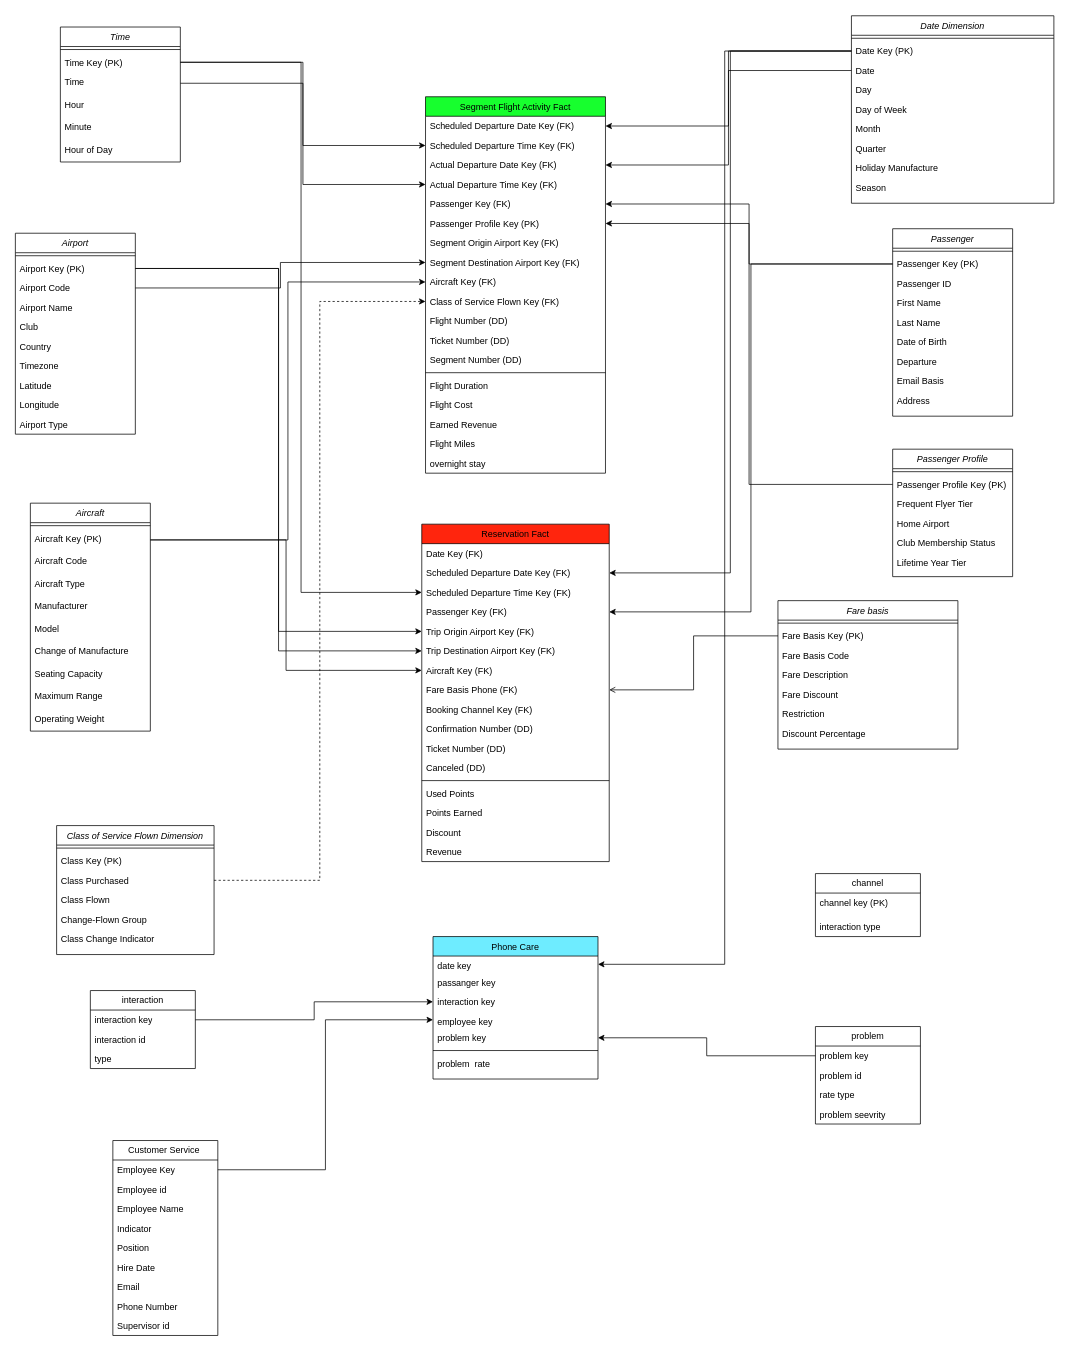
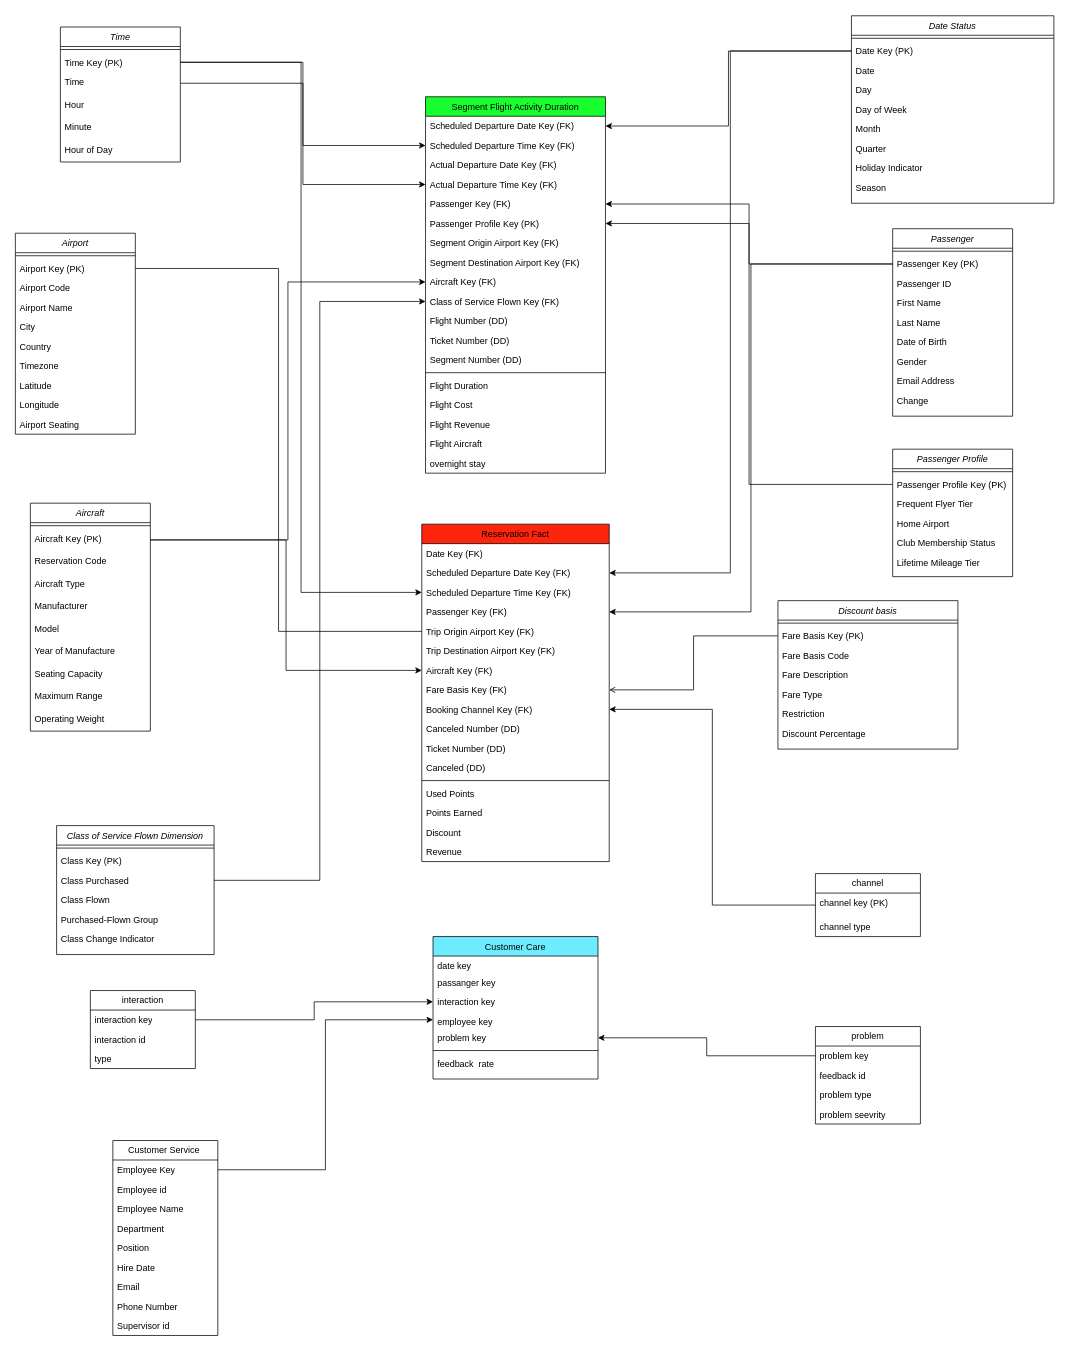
(953, 26) -> (953, 26)
(791, 70) -> none
(515, 107) -> (515, 107)
(900, 168) -> (894, 168)
(338, 262) -> none
(28, 327) -> (28, 327)
(920, 362) -> (912, 362)
(920, 381) -> (926, 381)
(915, 401) -> (912, 401)
(47, 425) -> (54, 425)
(464, 425) -> (462, 425)
(454, 444) -> (463, 444)
(65, 561) -> (72, 561)
(938, 563) -> (943, 563)
(725, 567) -> none
(320, 594) -> (320, 594)
(868, 611) -> (868, 611)
(415, 631) -> (416, 631)
(279, 642) -> none
(85, 651) -> (80, 651)
(474, 690) -> (469, 690)
(813, 695) -> (804, 695)
(482, 729) -> (473, 729)
none -> (713, 758)
(104, 920) -> (111, 920)
(857, 928) -> (848, 928)
(515, 947) -> (515, 947)
(468, 1064) -> (471, 1064)
(842, 1076) -> (846, 1076)
(842, 1096) -> (848, 1096)
(139, 1229) -> (143, 1229)
